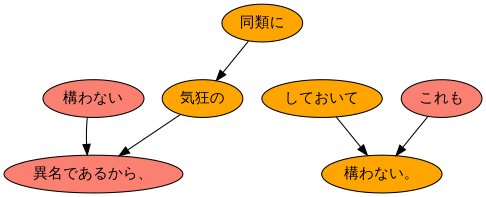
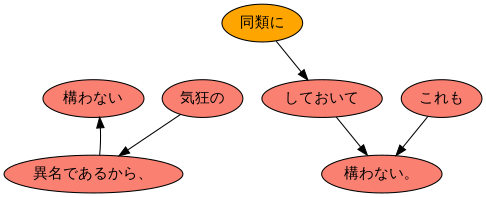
(236, 57) -> (289, 57)
(203, 99) -> (203, 99)
(322, 99) -> (322, 99)
(86, 131) -> (100, 141)
(382, 174) -> (382, 174)
